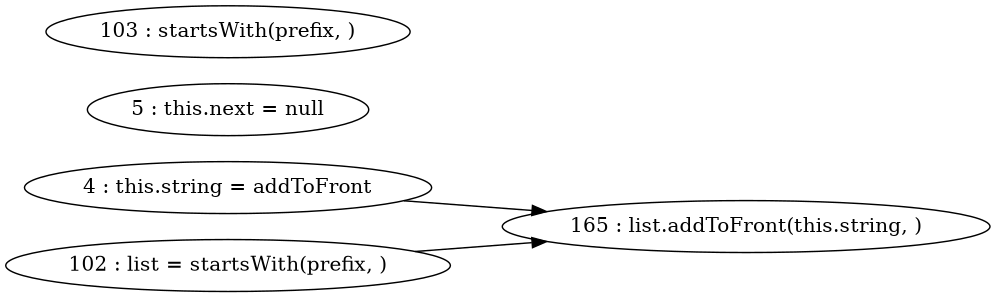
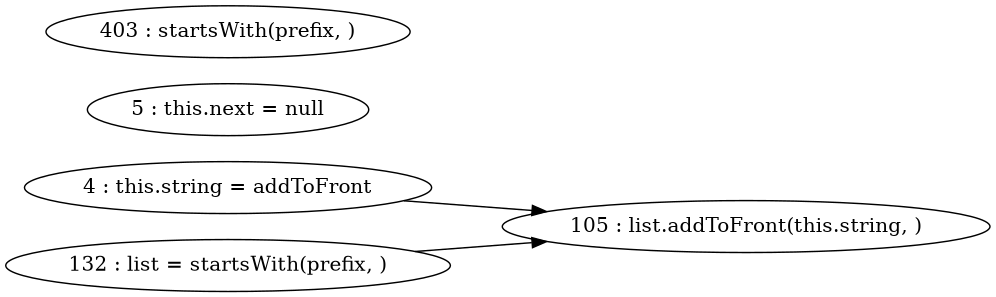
(228, 32) -> (228, 32)
(746, 227) -> (746, 227)
(228, 266) -> (228, 266)
